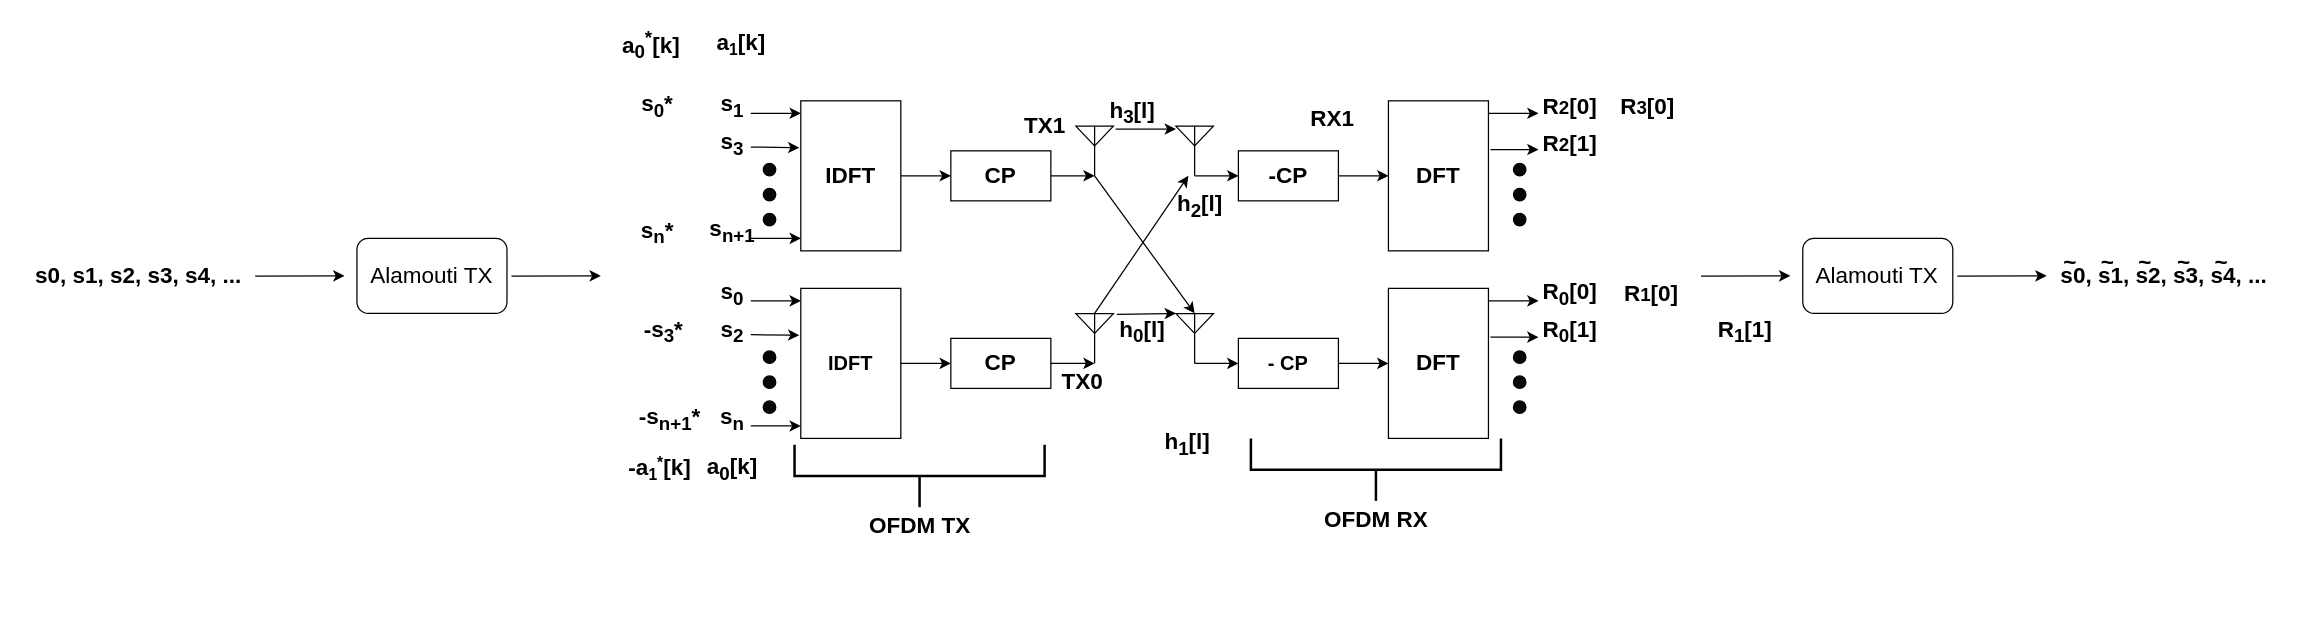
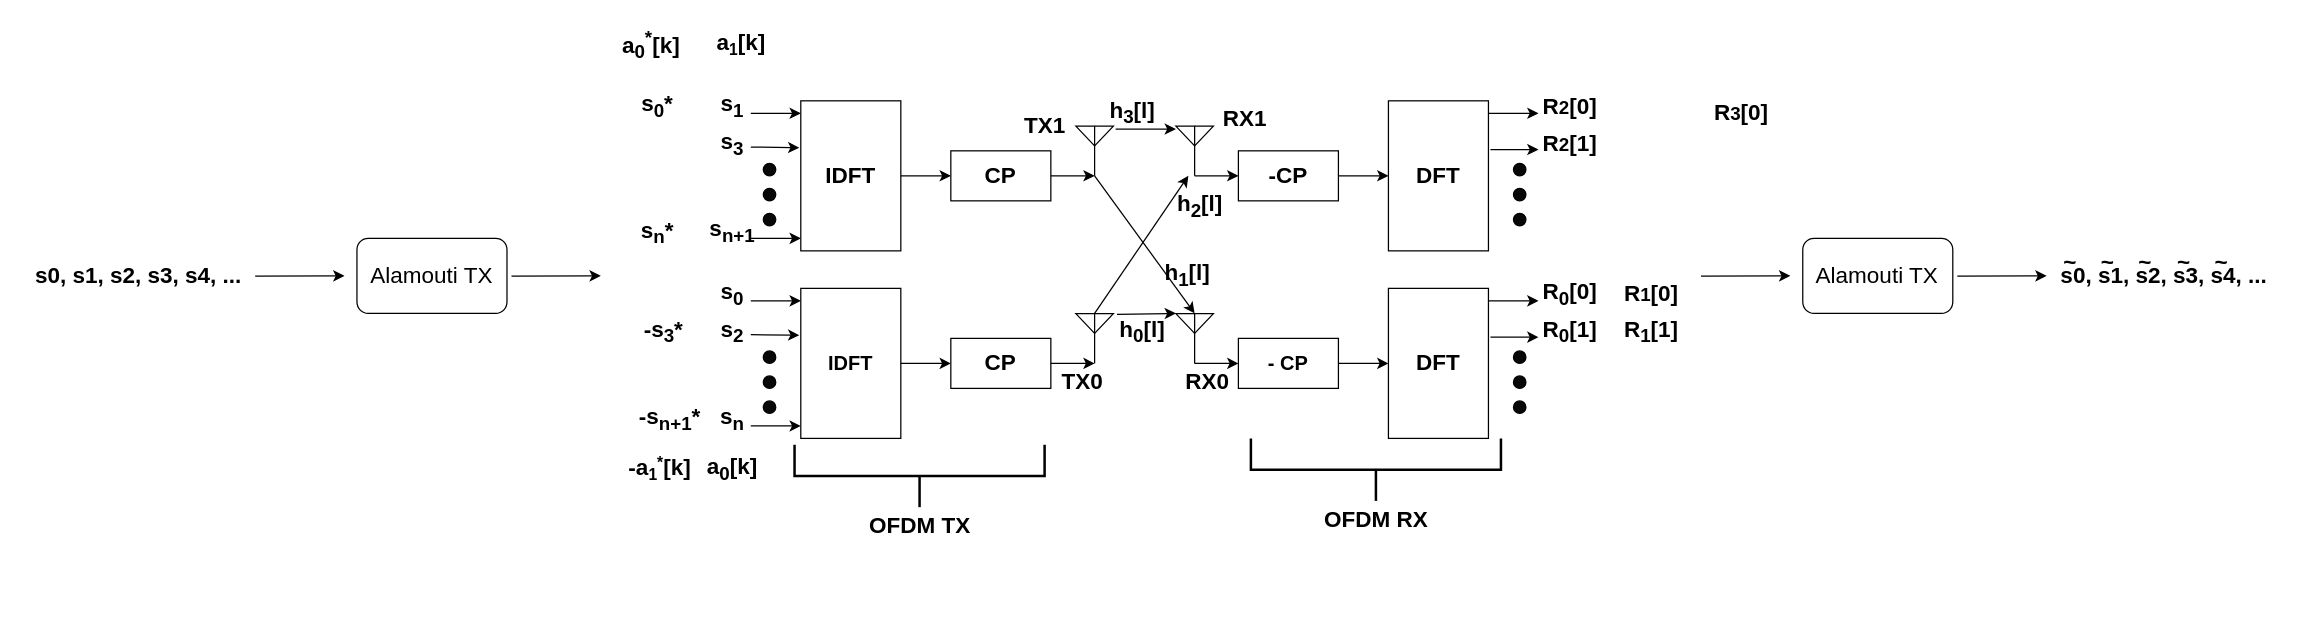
(1647, 107) -> (1741, 113)
(1332, 119) -> (1244, 119)
(1744, 332) -> (1651, 332)
none -> (1207, 382)
(1187, 444) -> (1187, 276)
